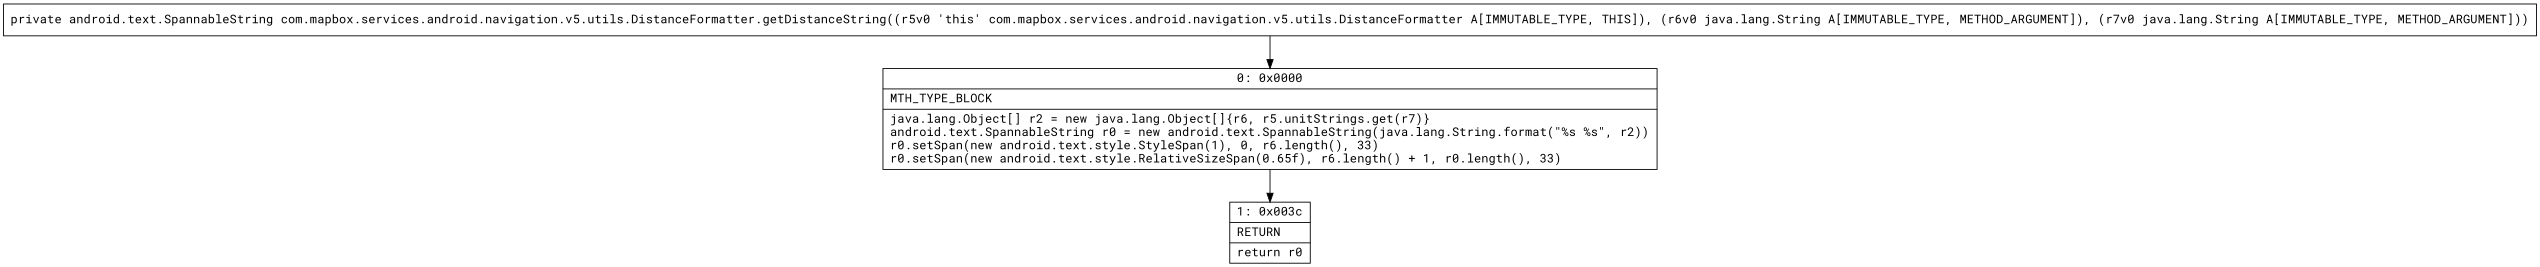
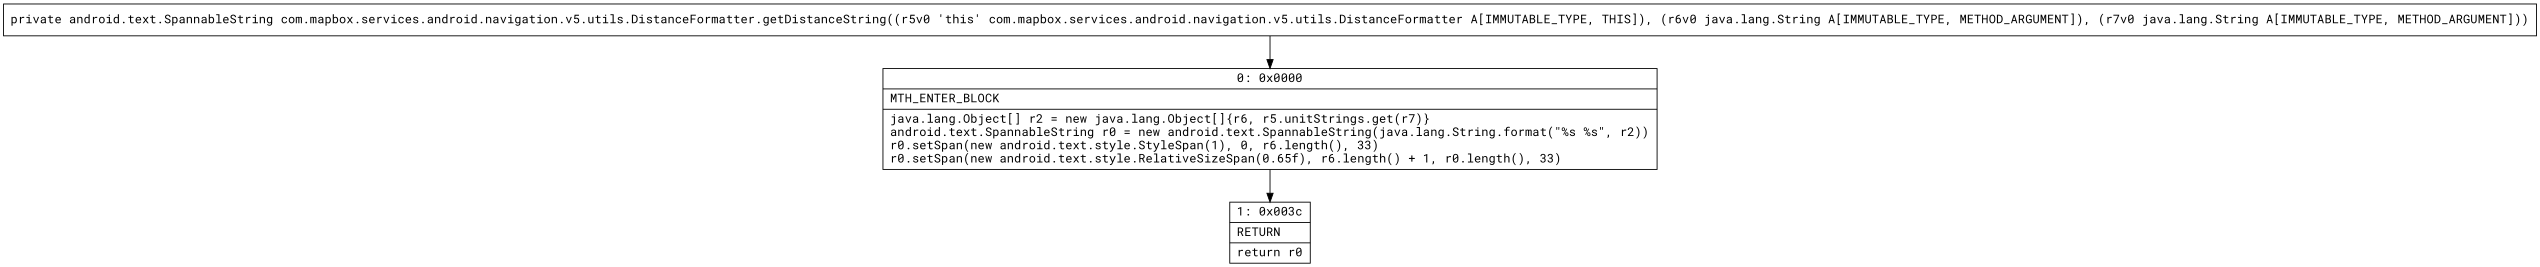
(941, 99) -> (945, 99)
